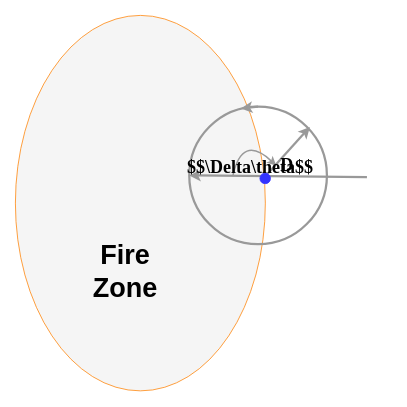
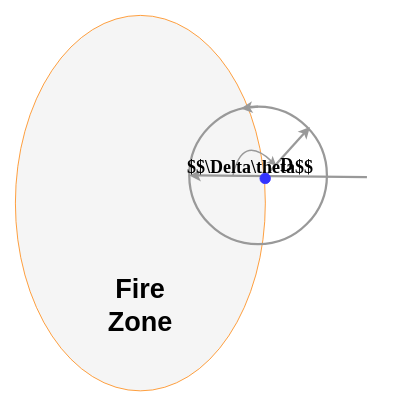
(125, 271) -> (140, 305)
